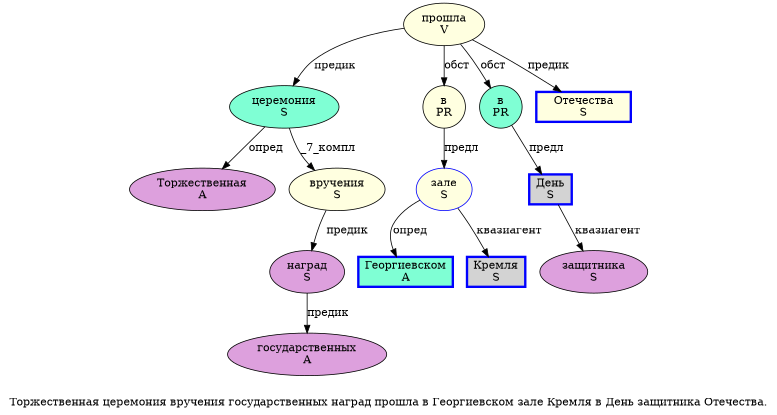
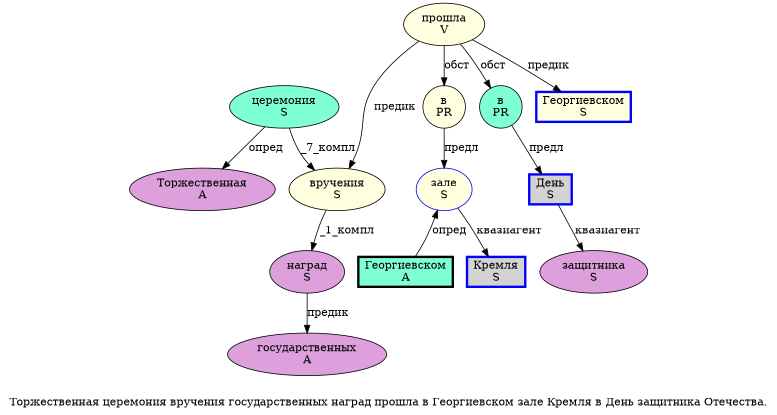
(345, 43) -> (370, 93)
(584, 107) -> (584, 107)
(396, 220) -> (426, 238)
(347, 231) -> (347, 231)
(406, 272) -> (406, 272)
